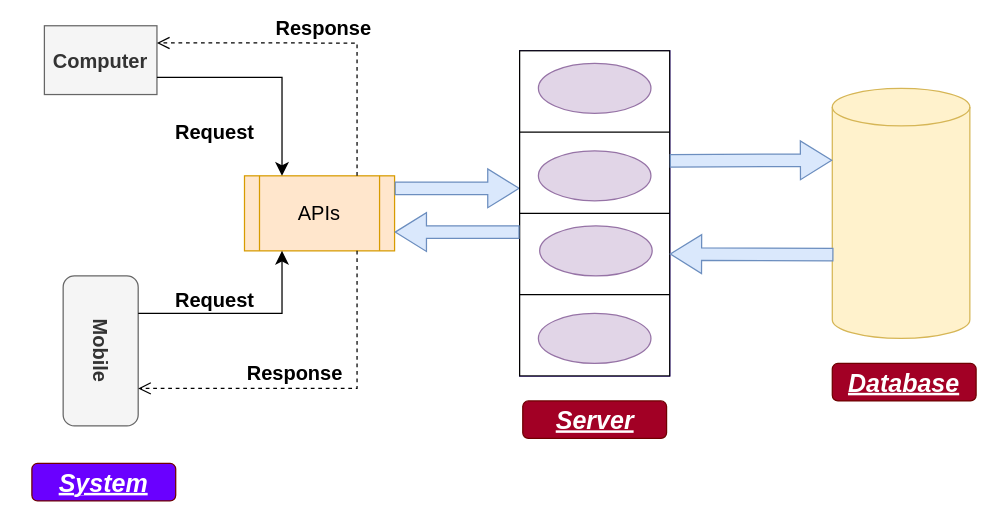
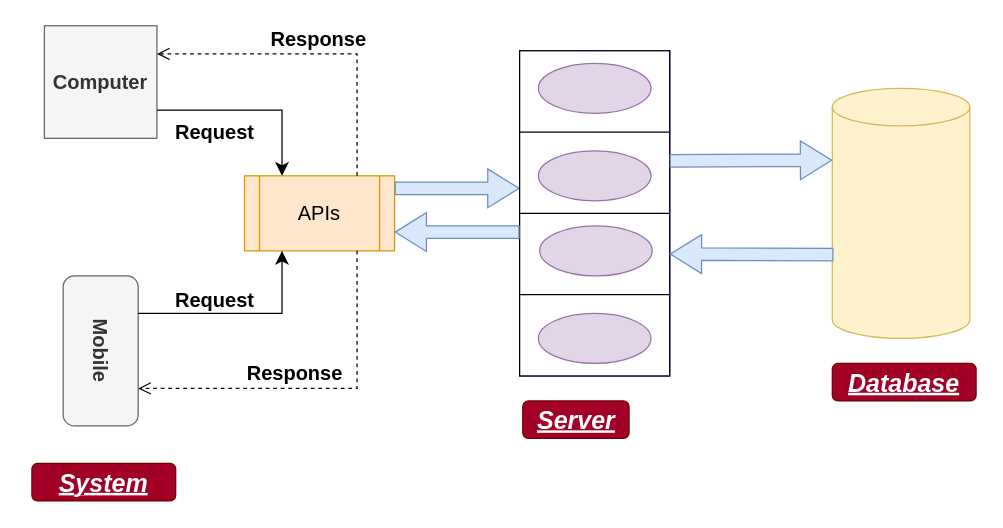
(101, 60) -> (101, 82)
(594, 419) -> (576, 419)
(104, 482) -> (104, 482)
